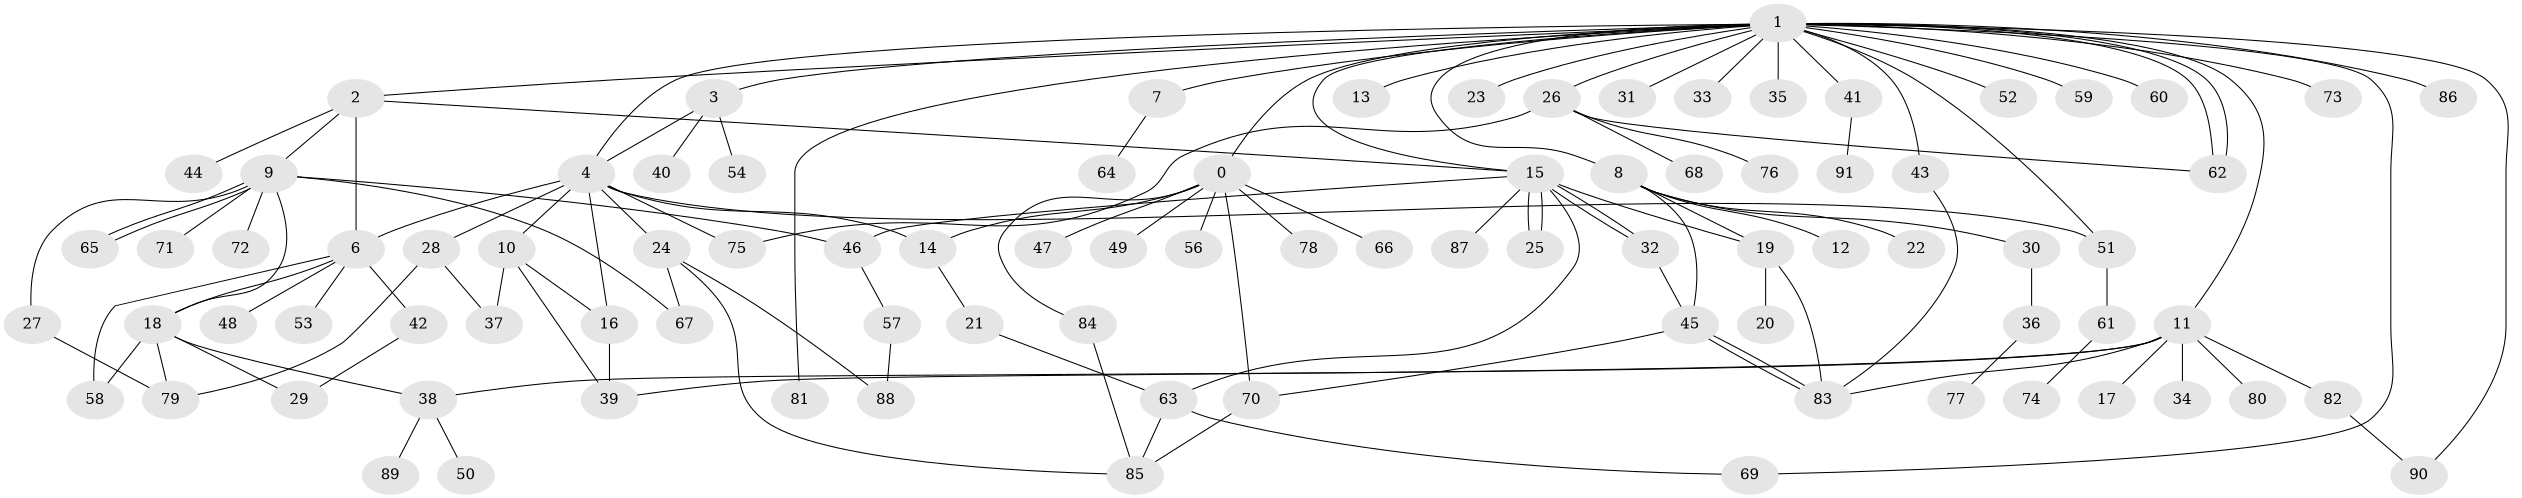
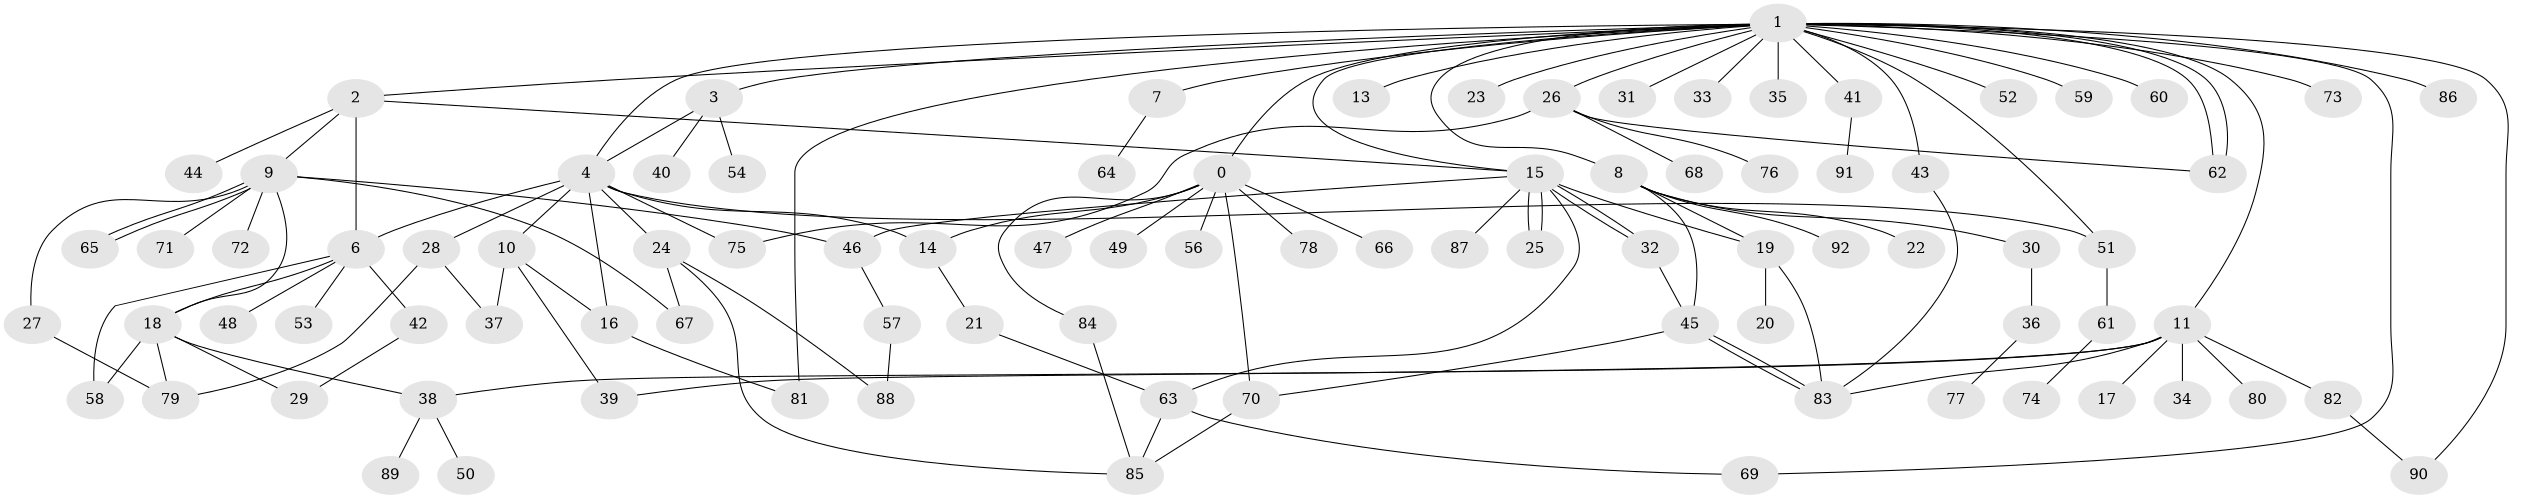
(1841, 249) -> (1841, 249)
(609, 362) -> (703, 365)
